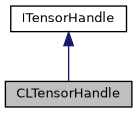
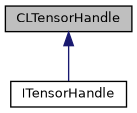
(69, 64) -> (69, 64)
